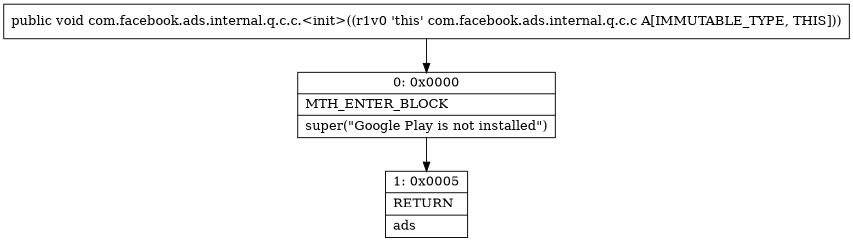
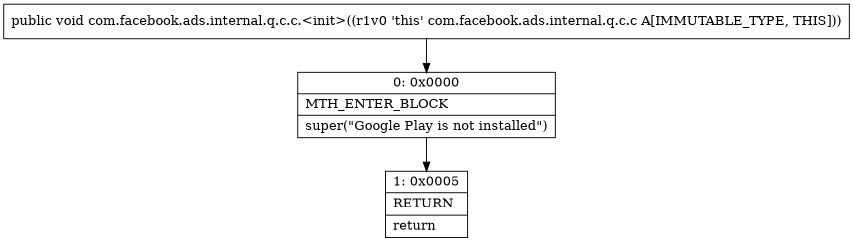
(405, 226) -> (414, 226)
